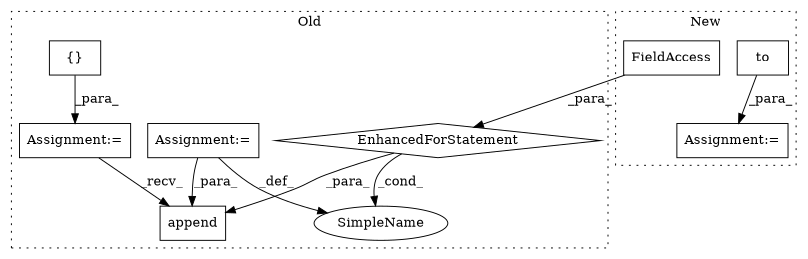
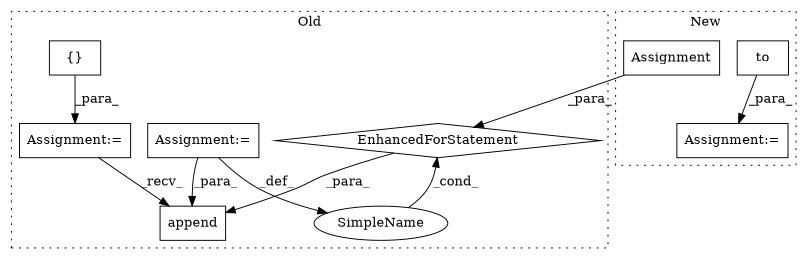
(672, 58) -> (672, 58)
(381, 171) -> (427, 190)
